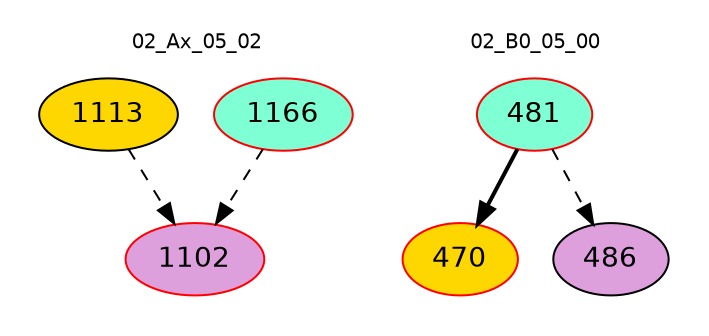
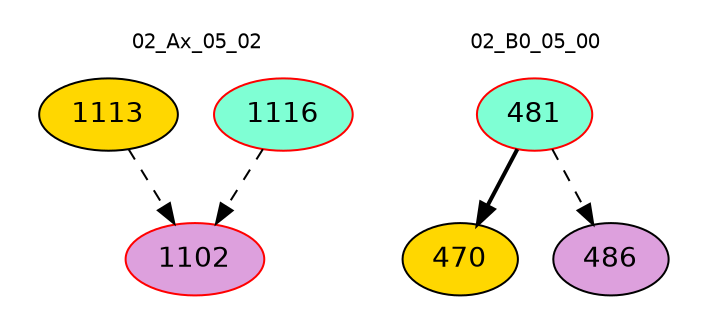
(283, 115) -> (283, 115)
(460, 259) -> (460, 259)
